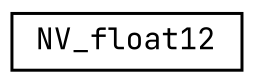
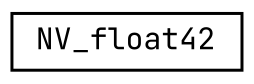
(127, 42) -> (127, 42)
